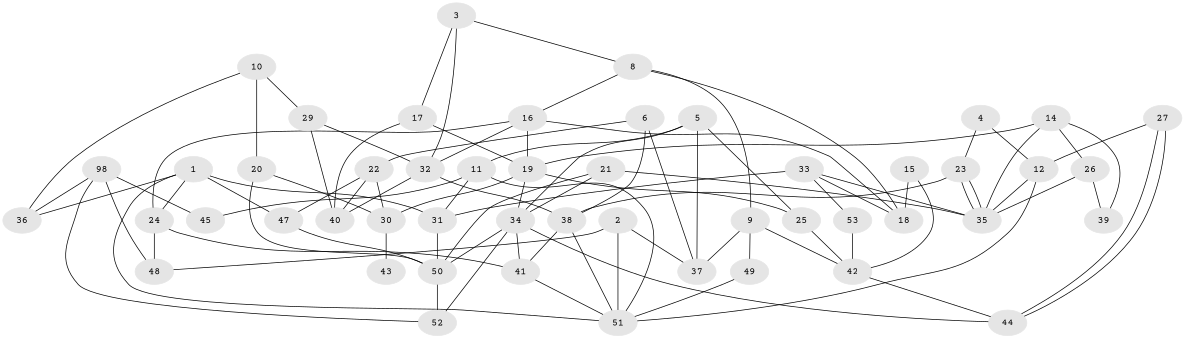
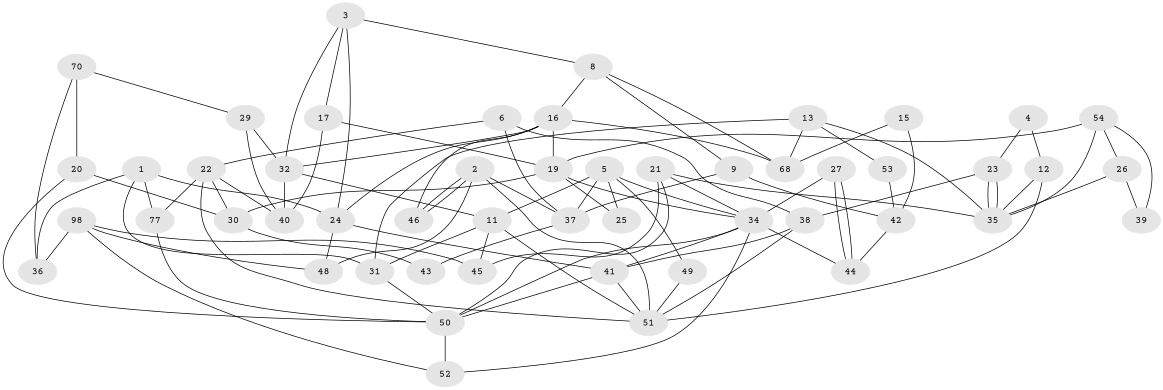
(257, 67) -> (77, 67)
(1051, 118) -> (1099, 118)
none -> (350, 119)
(1097, 143) -> (790, 198)
(804, 169) -> (808, 118)
(496, 195) -> (388, 195)
(284, 220) -> (155, 220)
none -> (414, 220)
(904, 220) -> (785, 169)
none -> (496, 243)
(750, 246) -> (652, 214)
(827, 246) -> none
none -> (578, 256)
none -> (527, 297)
(291, 306) -> (383, 300)
